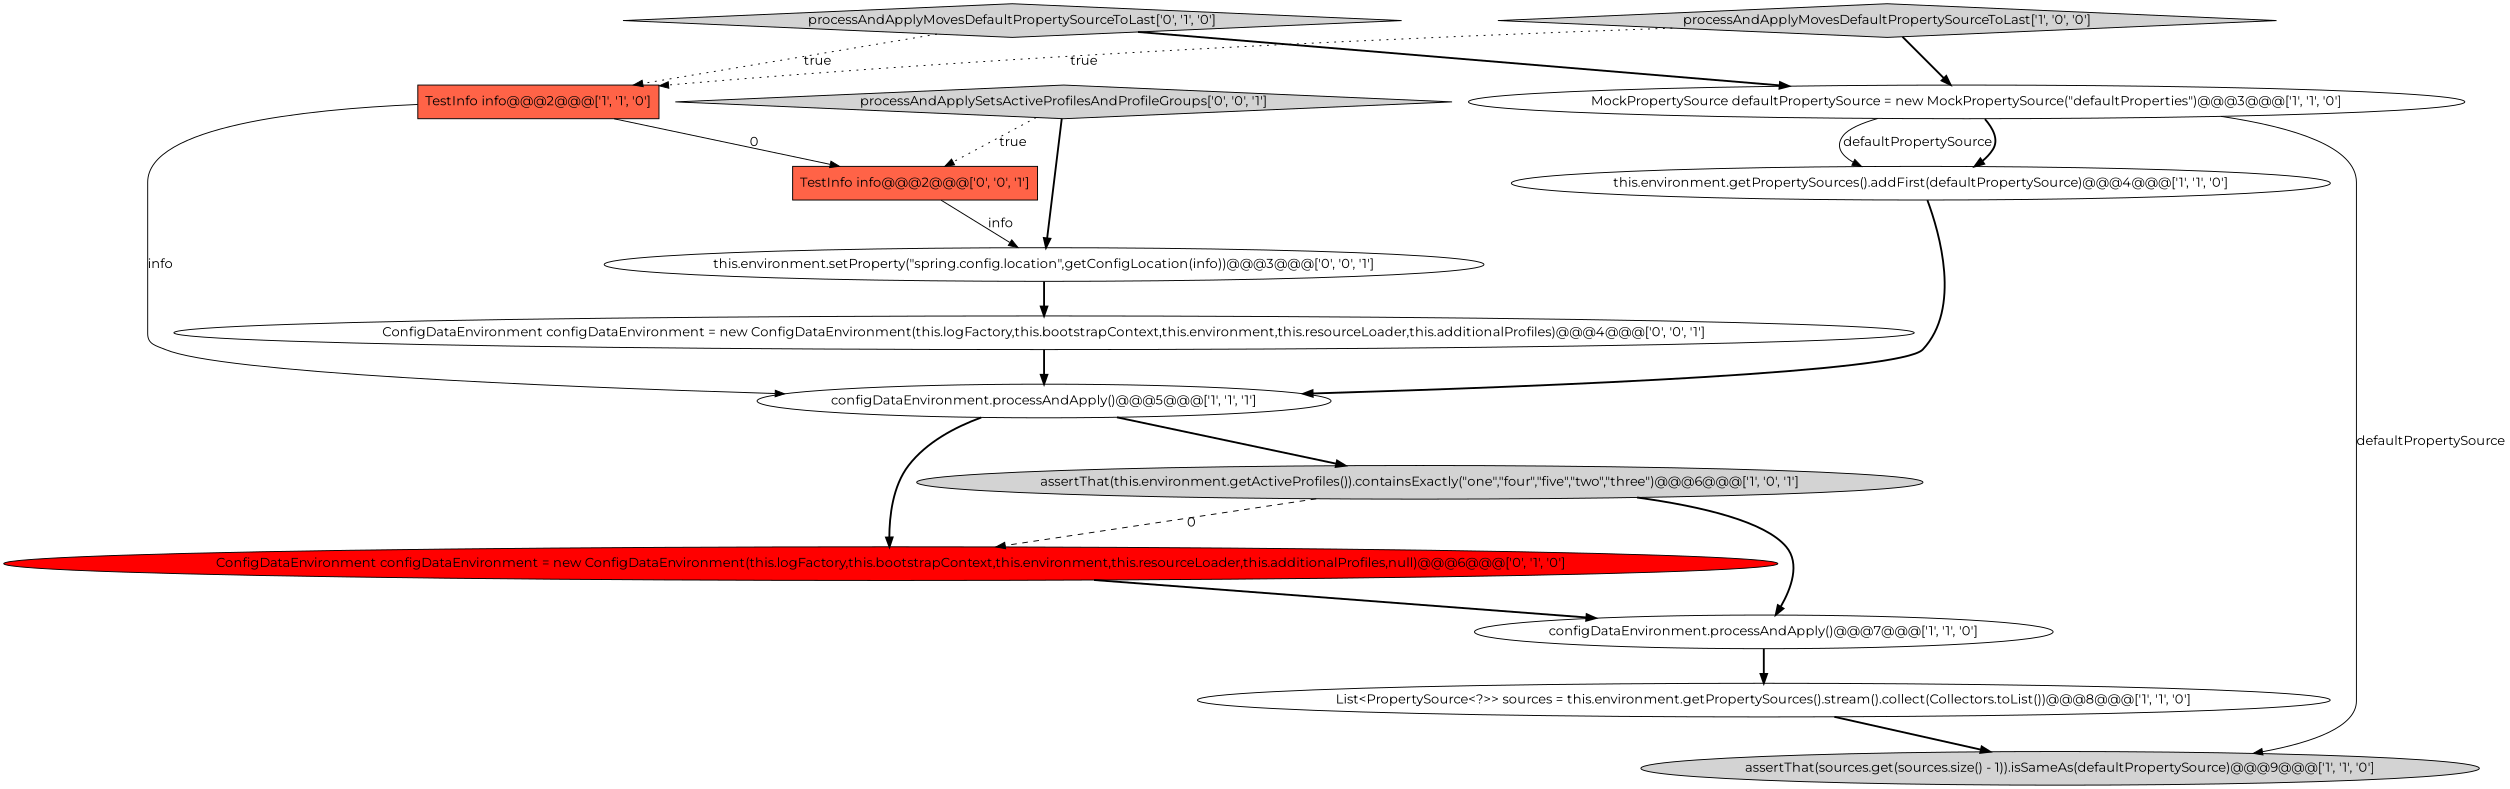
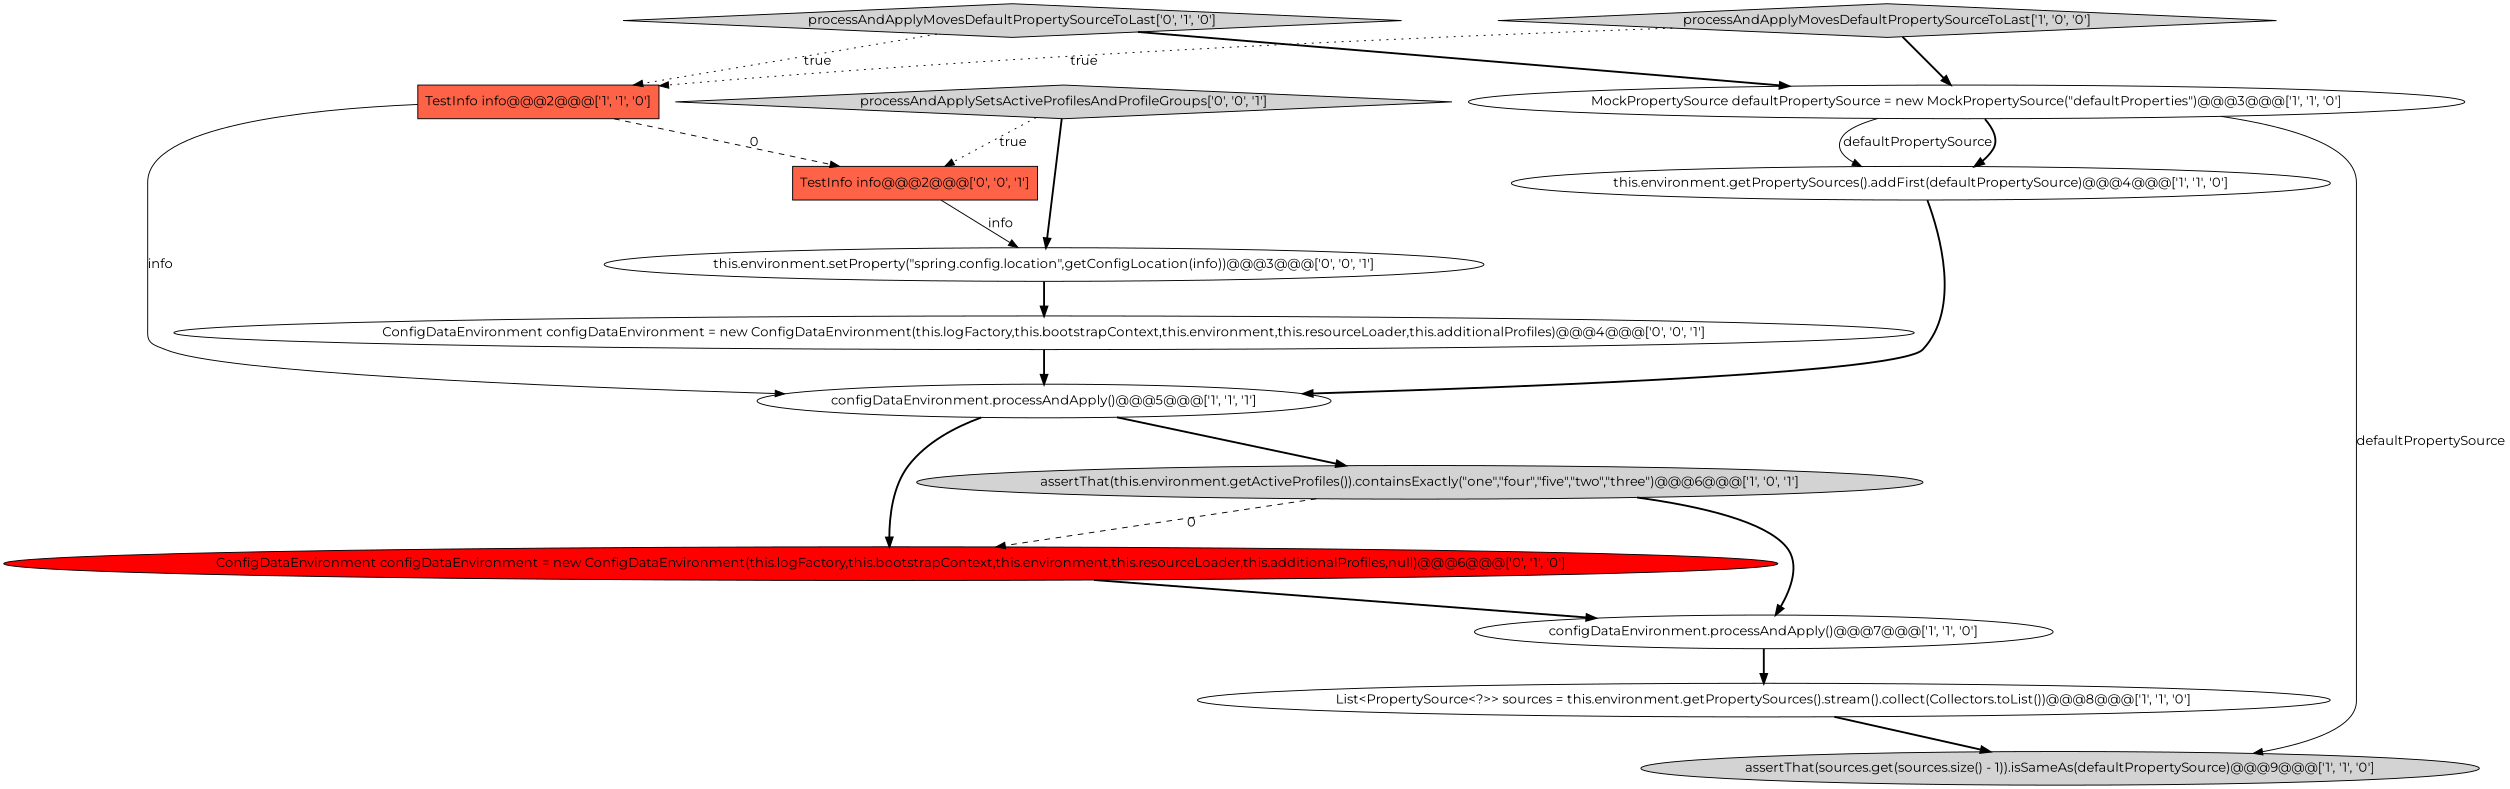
(722, 142) -> (722, 142)
